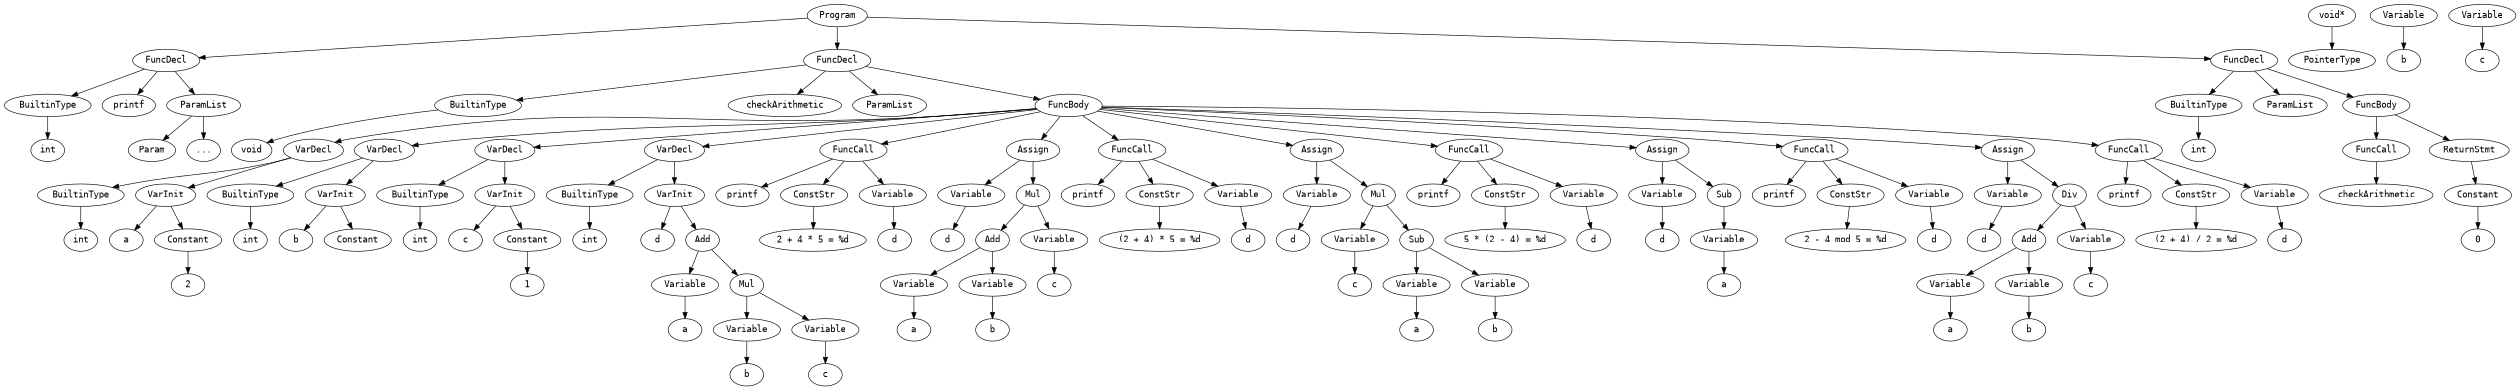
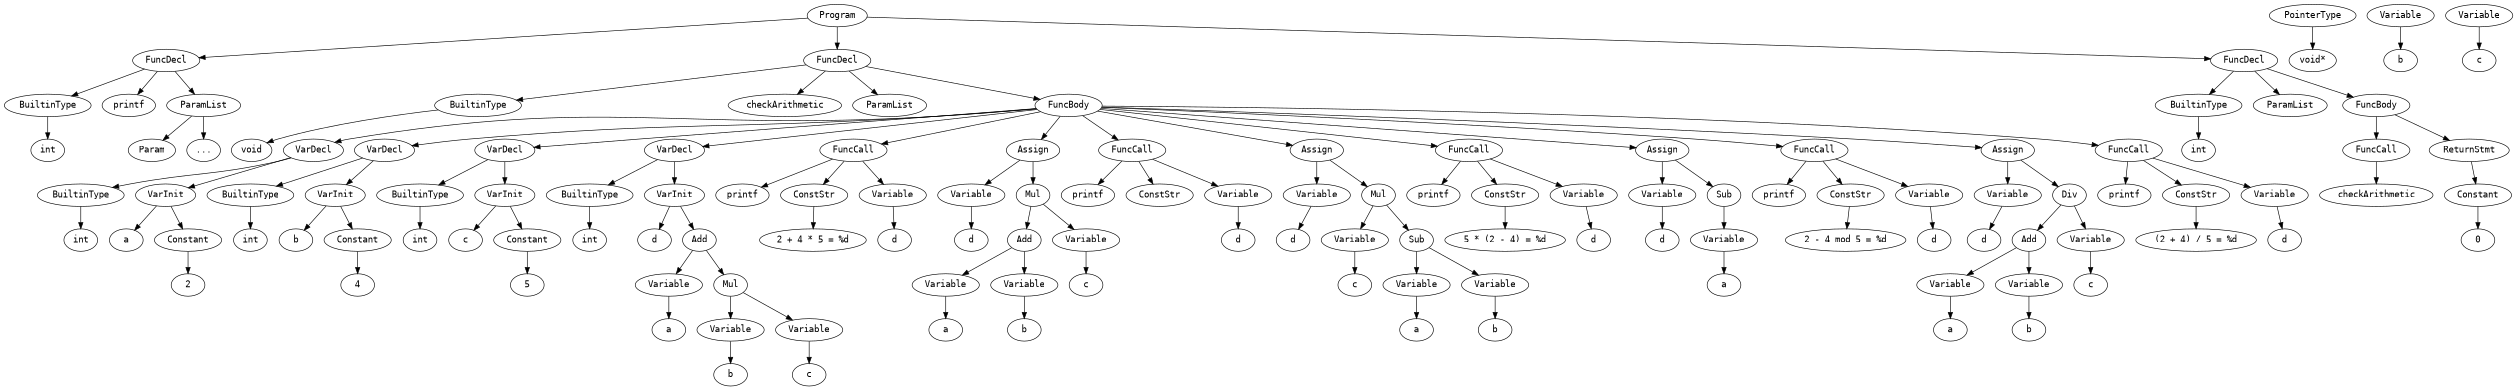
(2332, 35) -> (2313, 35)
(1160, 240) -> none
(2196, 240) -> (2196, 240)
none -> (358, 285)
(527, 285) -> (527, 285)
